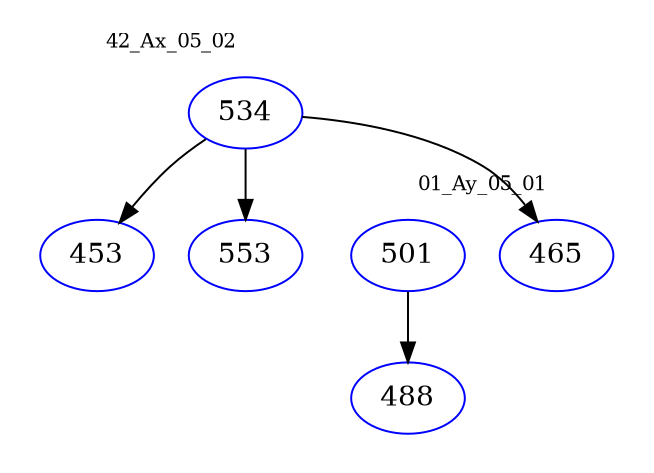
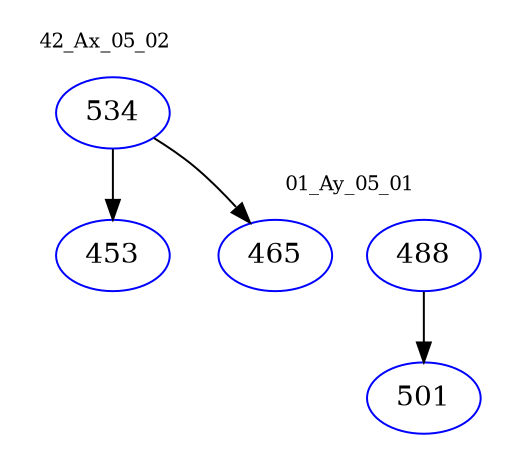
(246, 255) -> none
(408, 317) -> (424, 317)
